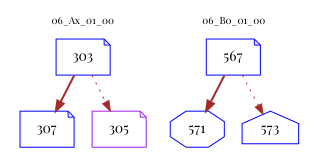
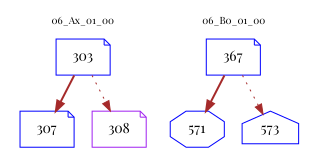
(233, 57) -> (233, 57)
(119, 129) -> (119, 129)
